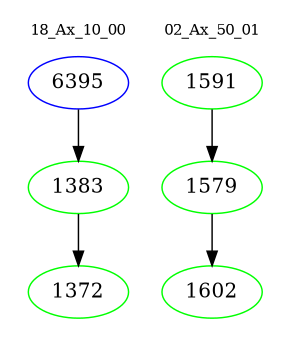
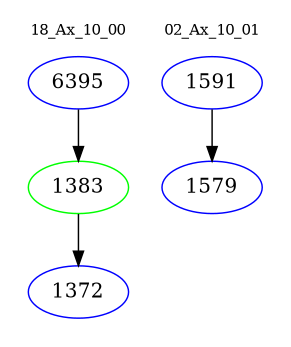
(212, 31) -> (212, 31)
(212, 83) -> (212, 83)
(212, 187) -> (212, 187)
(78, 292) -> (78, 292)
(212, 292) -> none
